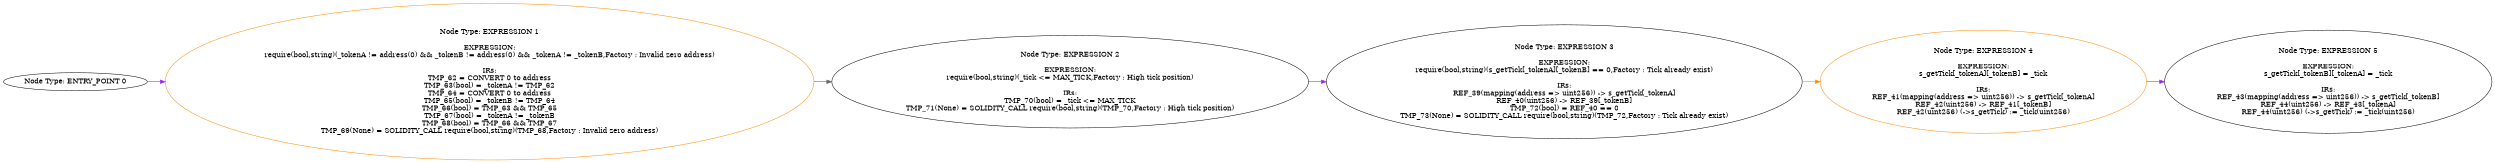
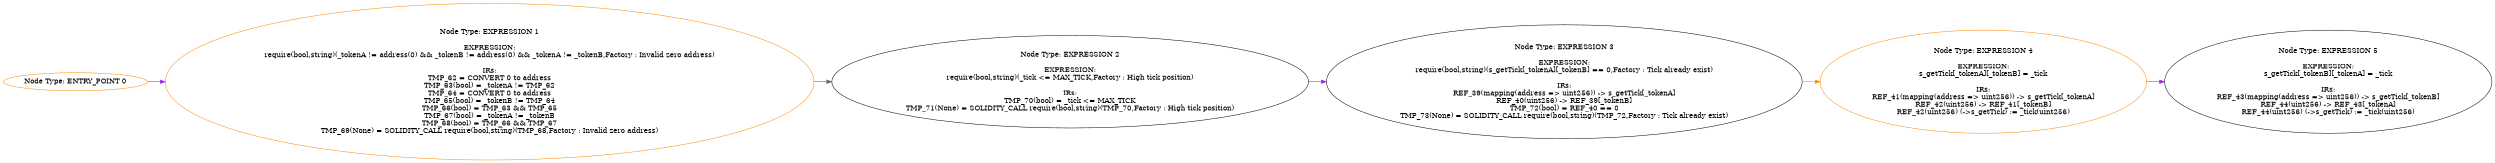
(75, 82) -> (75, 82)
